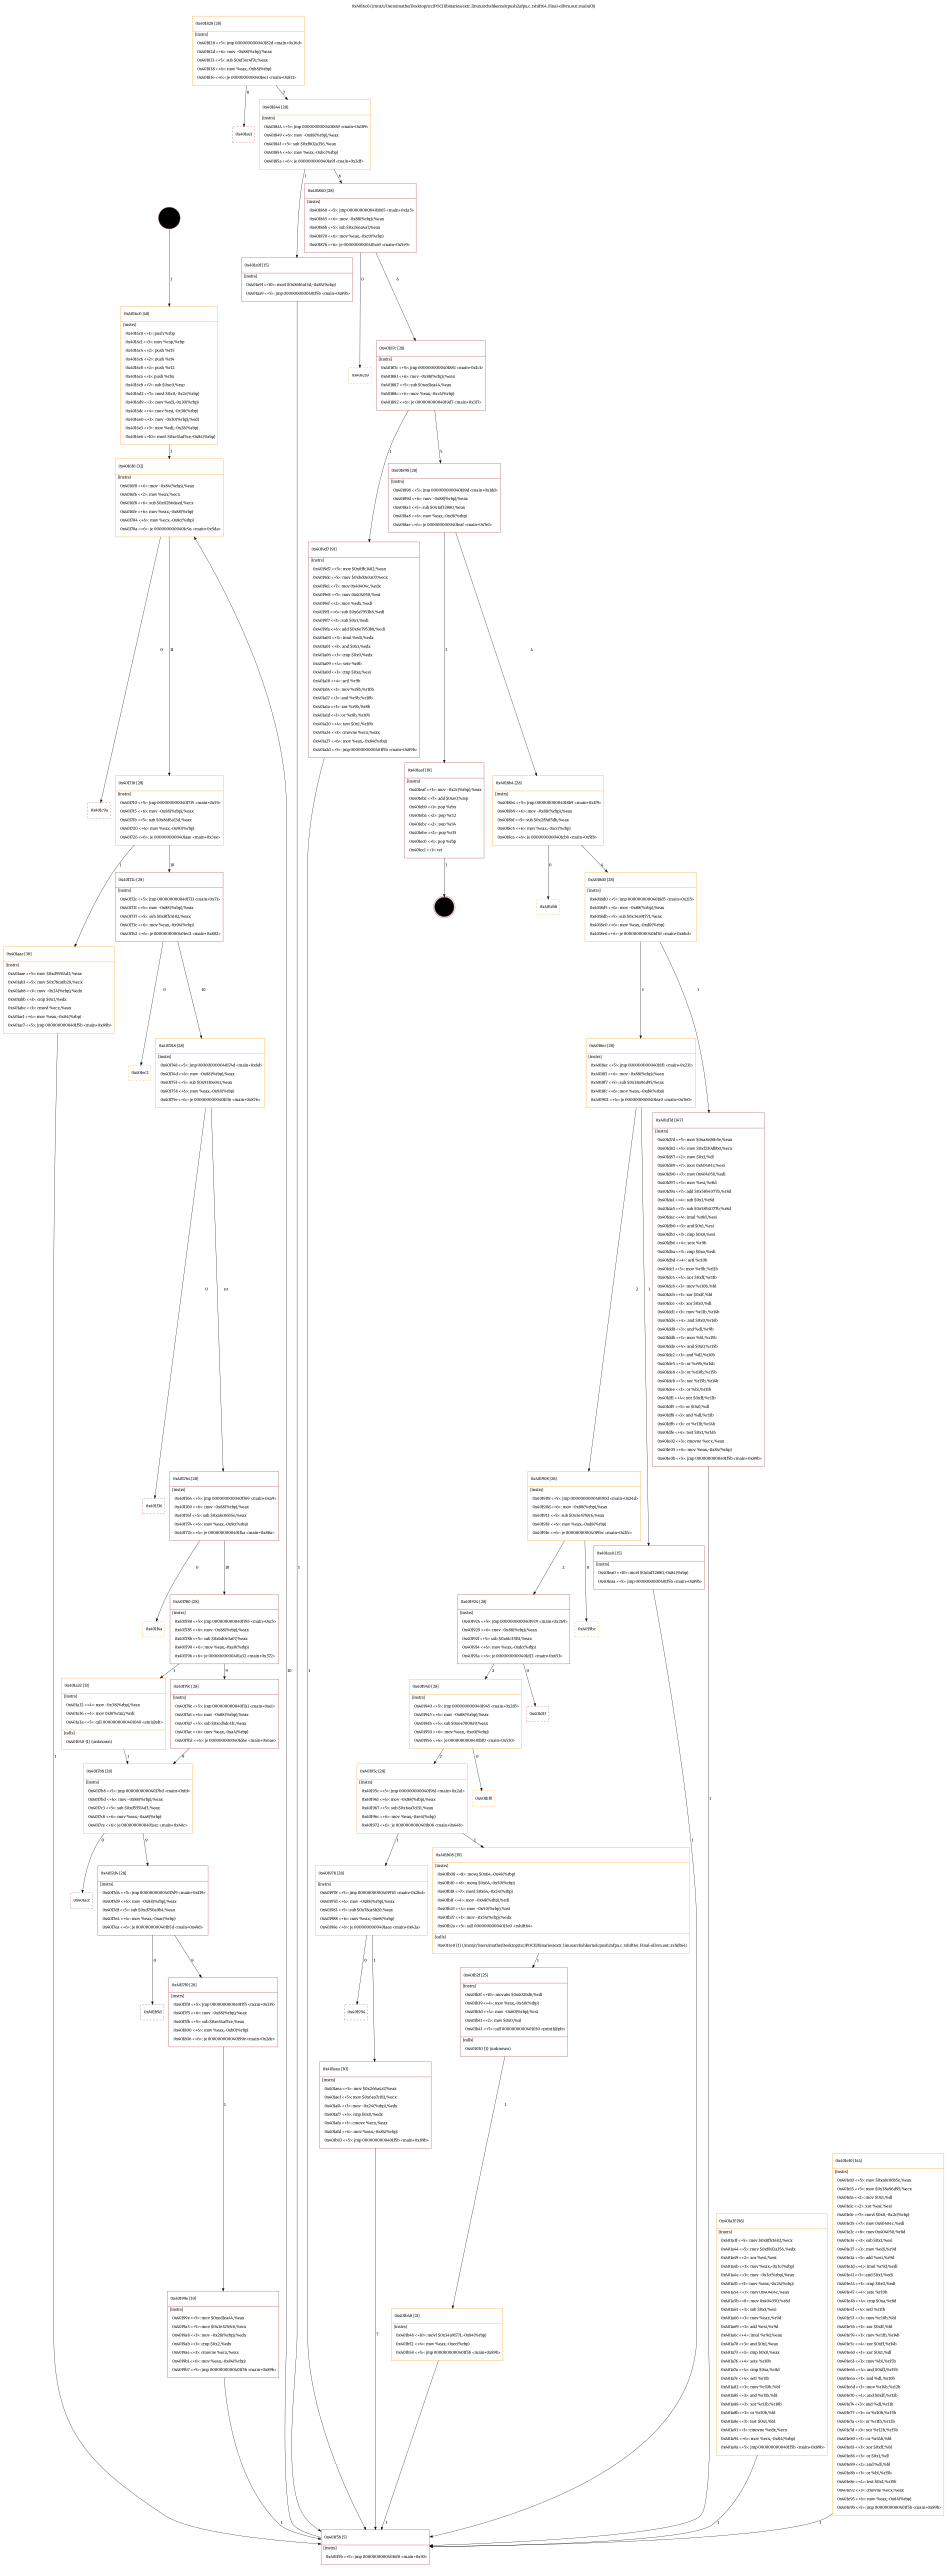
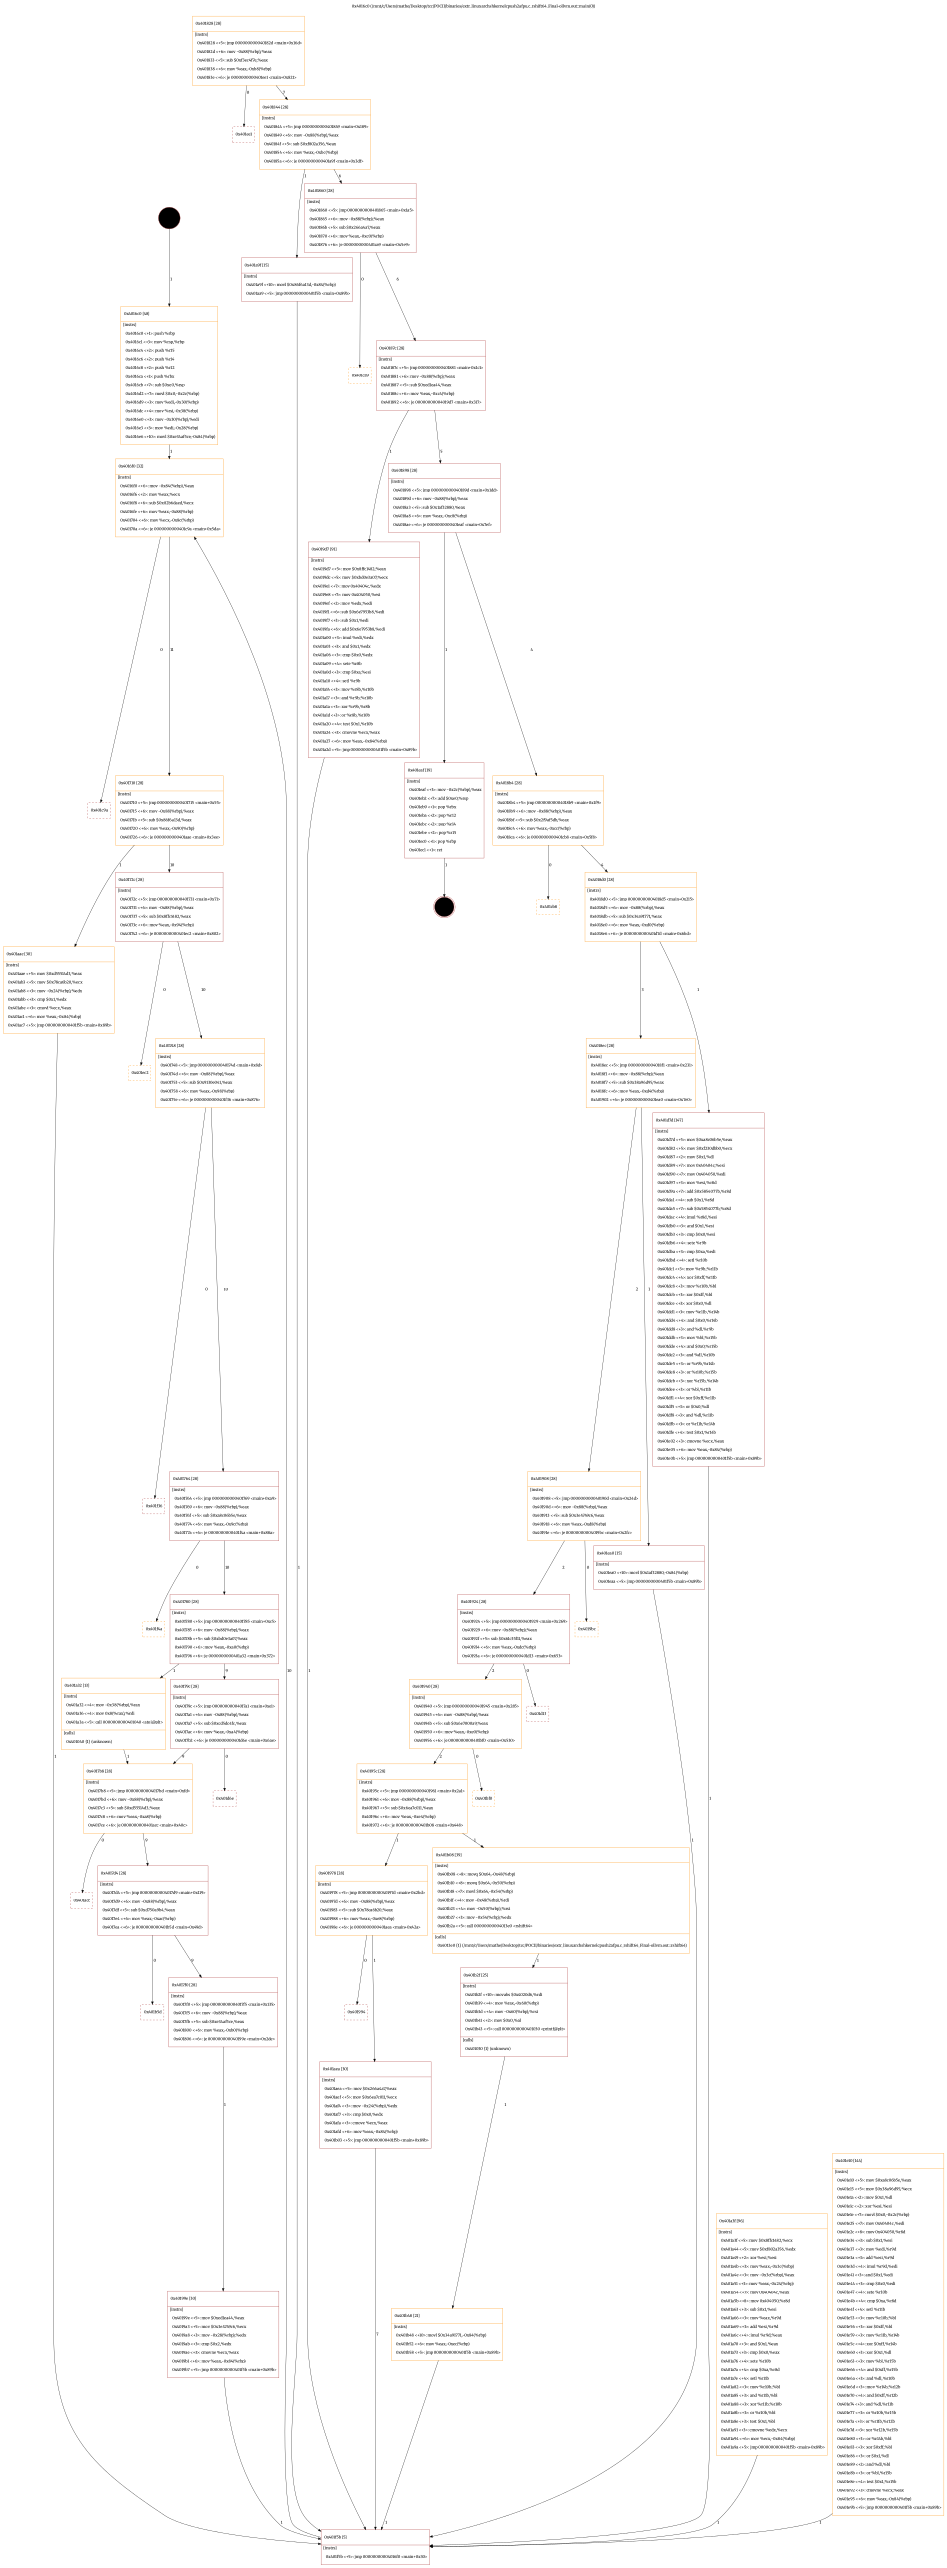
none -> (225, 1799)
